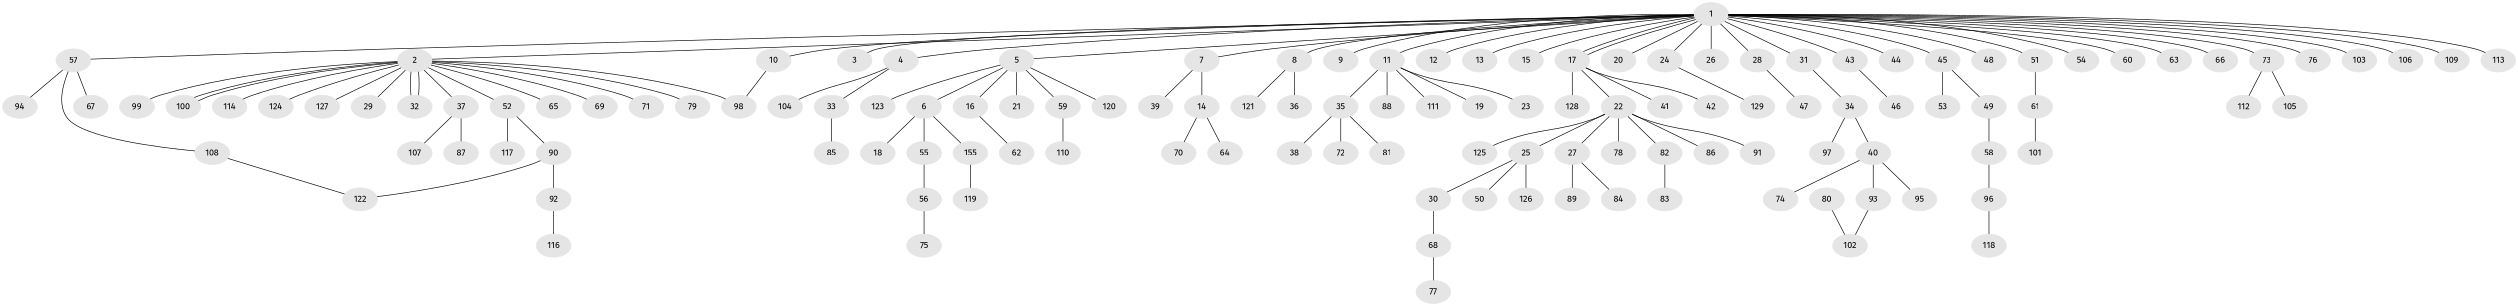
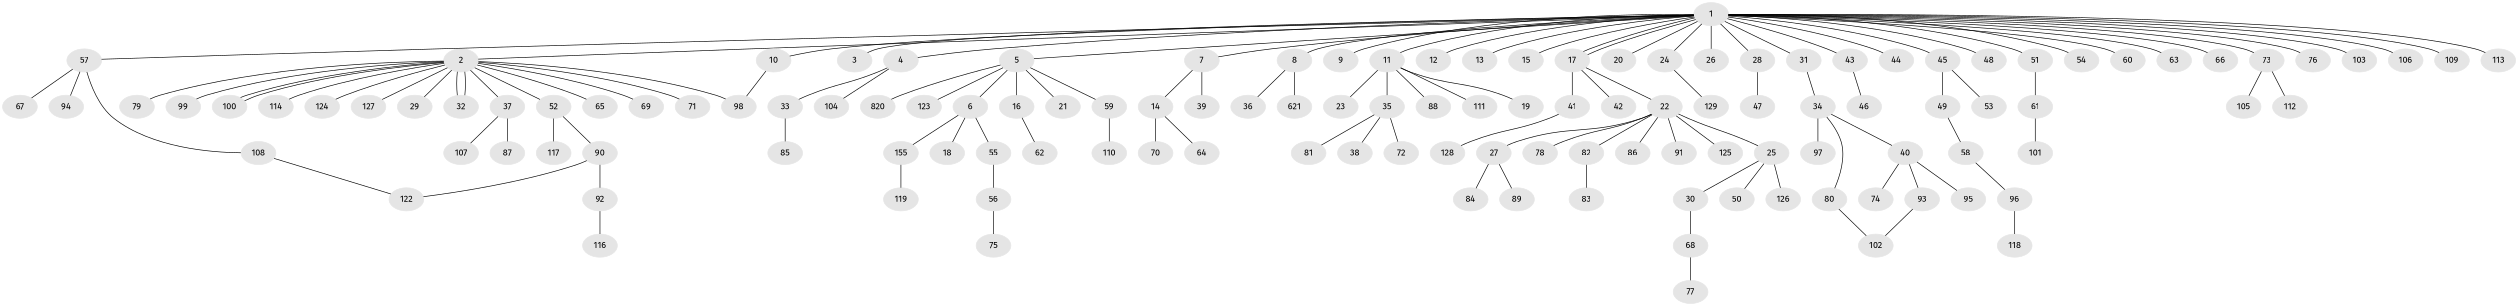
(1572, 84) -> (1510, 130)
(1109, 107) -> (878, 107)
(1248, 107) -> (1294, 107)
none -> (1843, 151)
